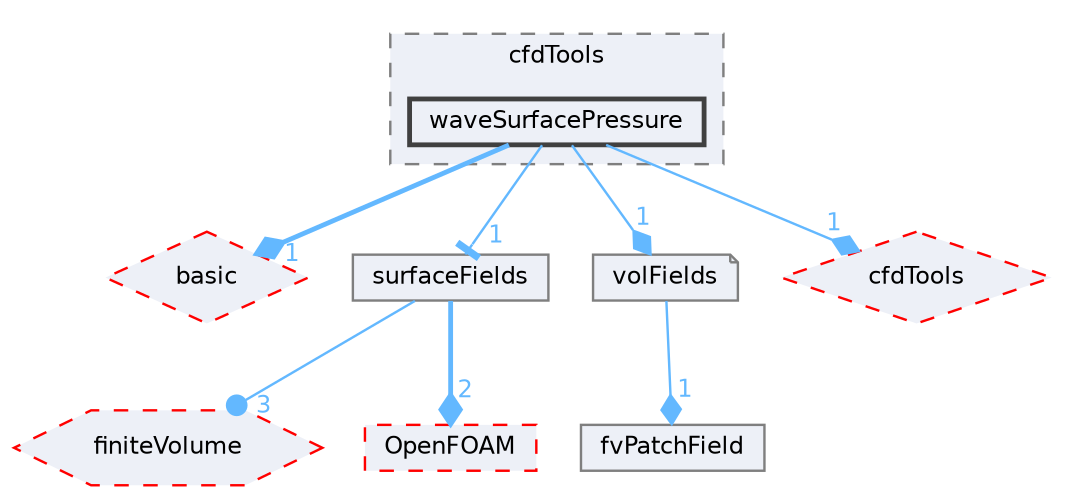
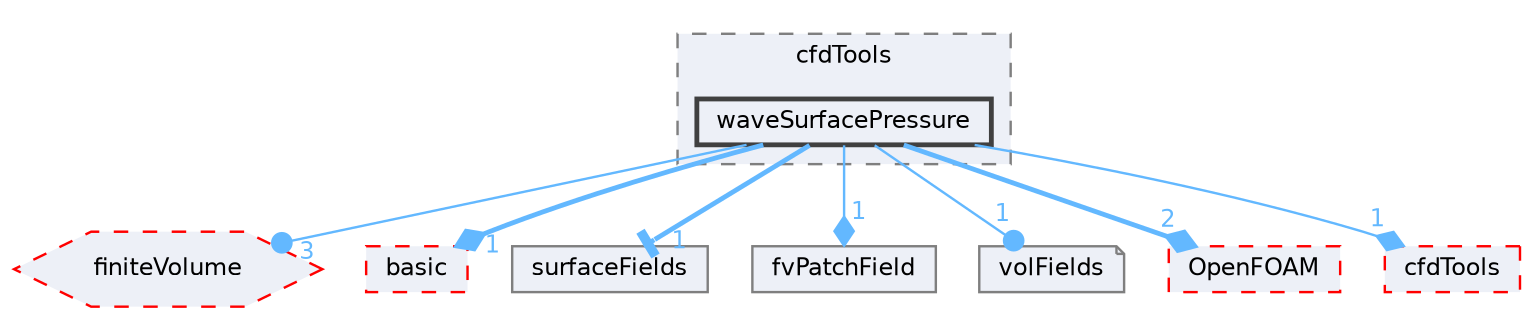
(602, 188) -> (940, 190)
(507, 195) -> (732, 192)
(207, 278) -> (417, 269)
(917, 278) -> (1452, 269)
(451, 348) -> (1036, 191)
(668, 348) -> (844, 181)
(330, 351) -> (519, 193)
